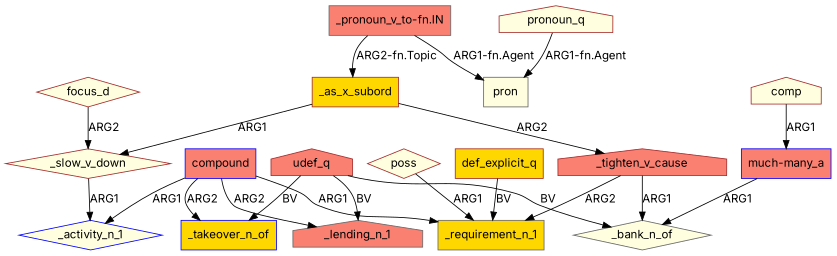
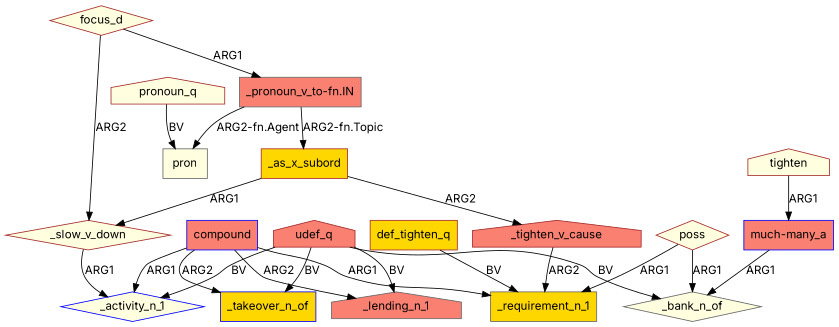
none -> (188, 52)
(494, 56) -> (258, 128)
(586, 56) -> (177, 128)
(786, 92) -> (789, 164)
(499, 164) -> (414, 235)
(642, 194) -> (692, 267)
none -> (222, 271)
